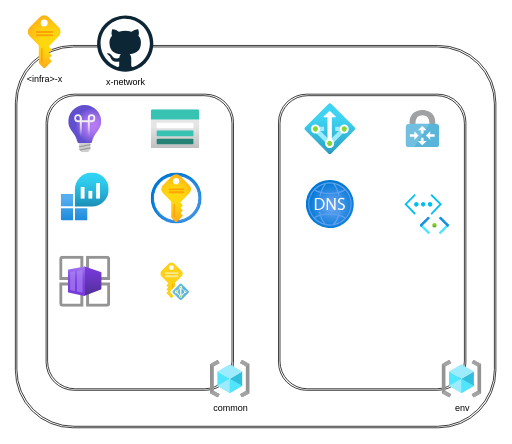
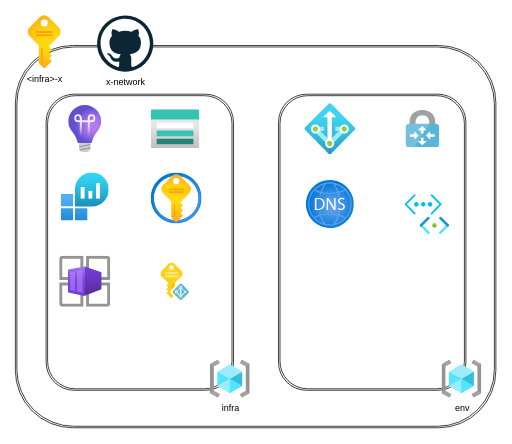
(231, 409) -> (231, 409)
